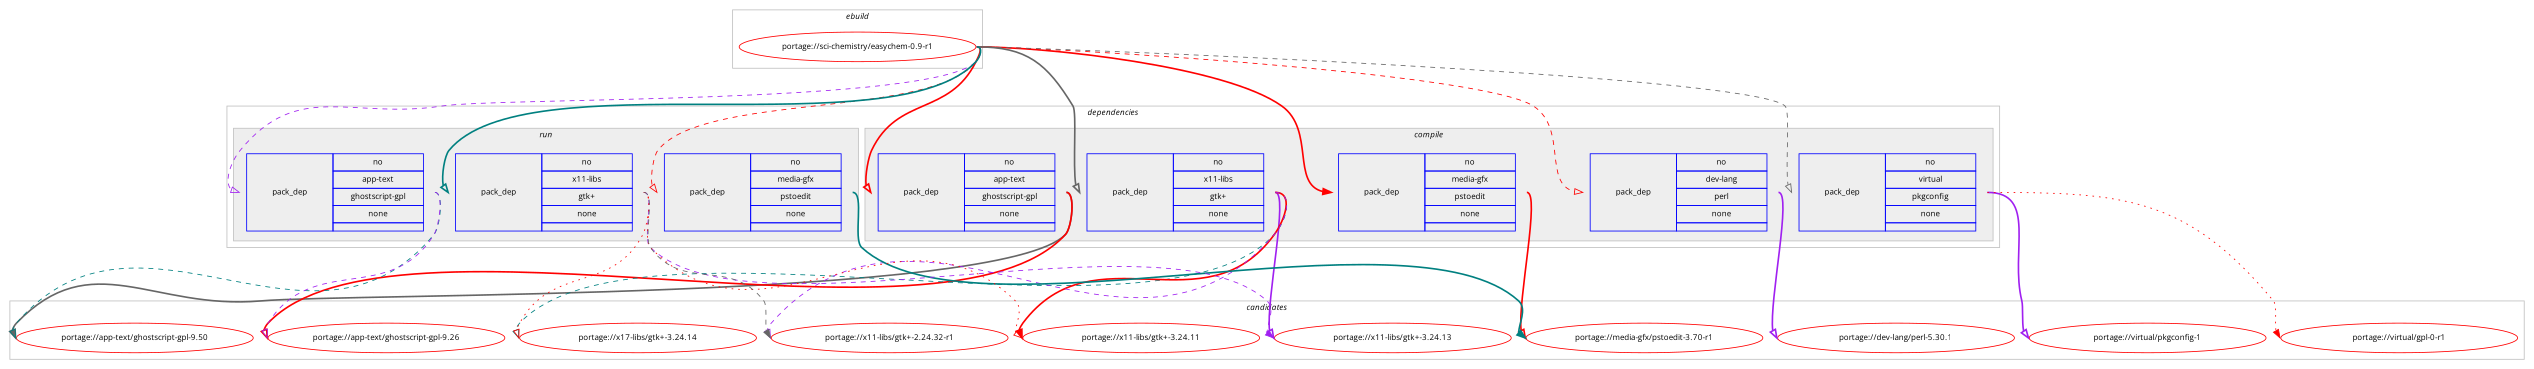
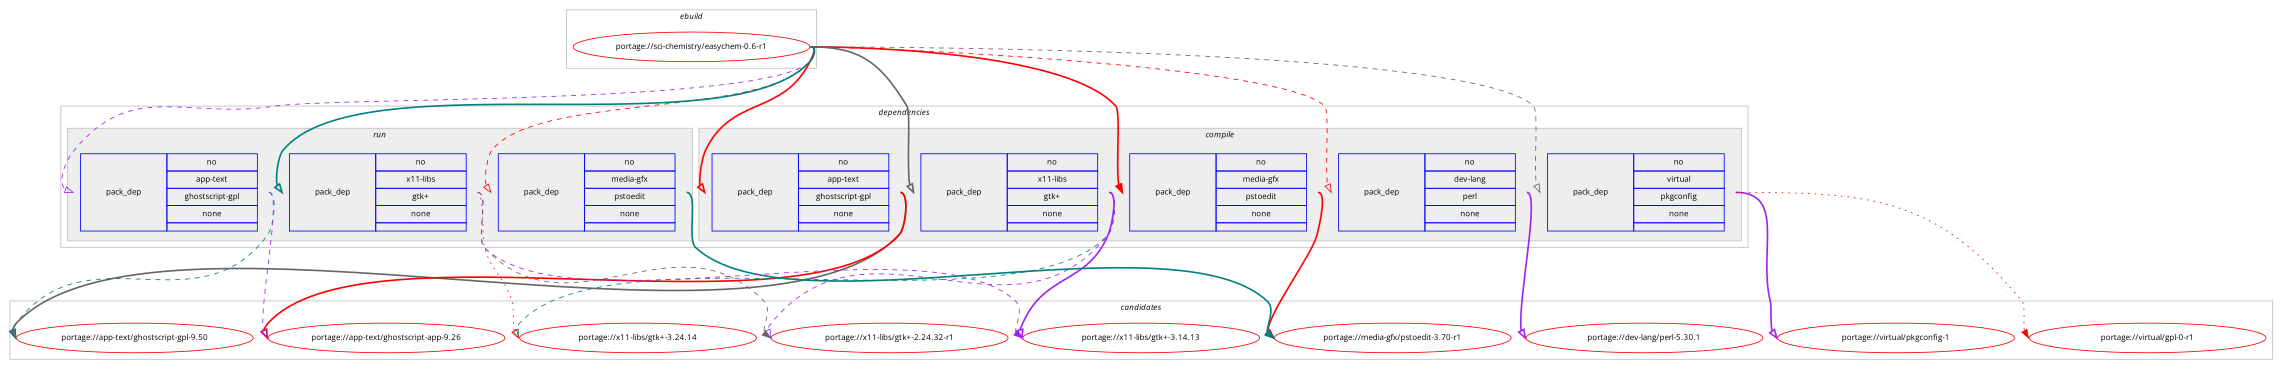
(858, 47) -> (691, 47)
(386, 338) -> (386, 338)
(638, 338) -> (638, 338)
(1141, 338) -> none
(1393, 338) -> (1141, 338)
